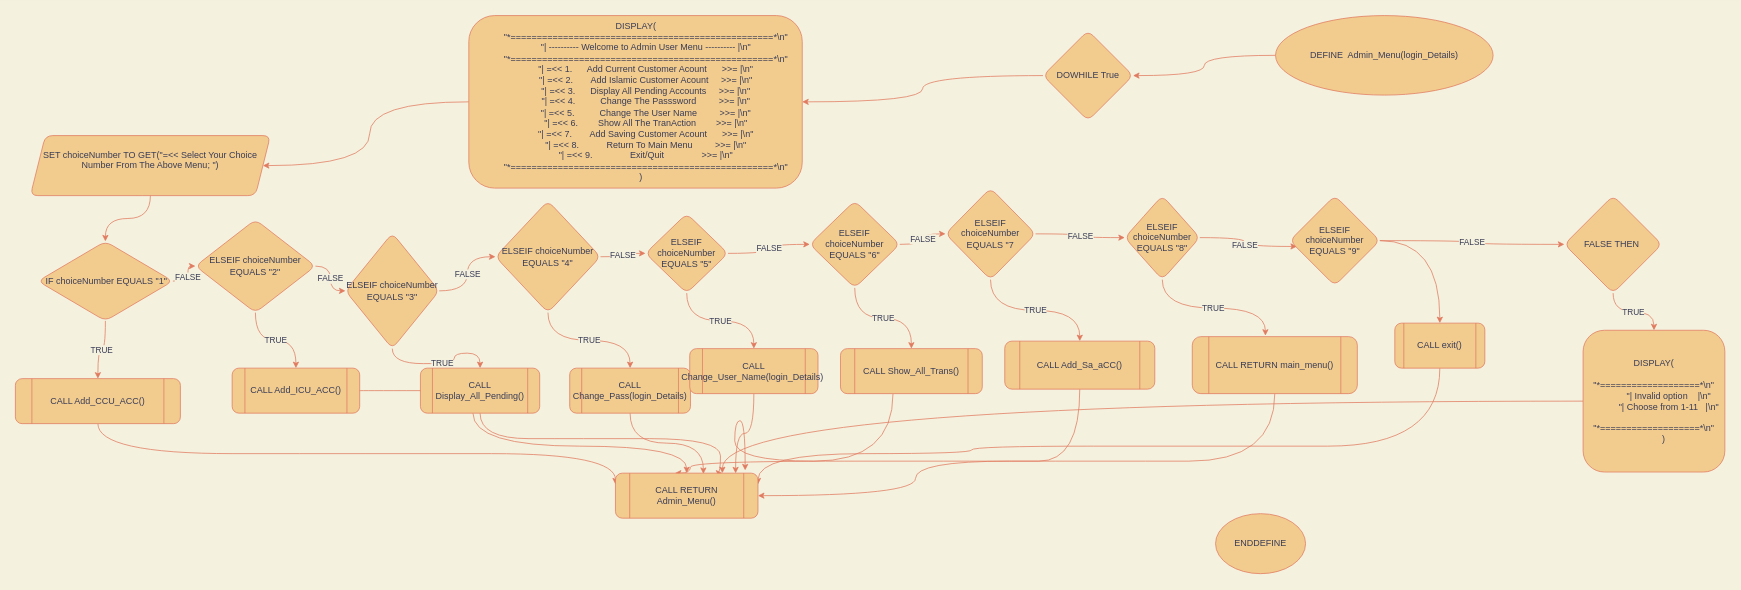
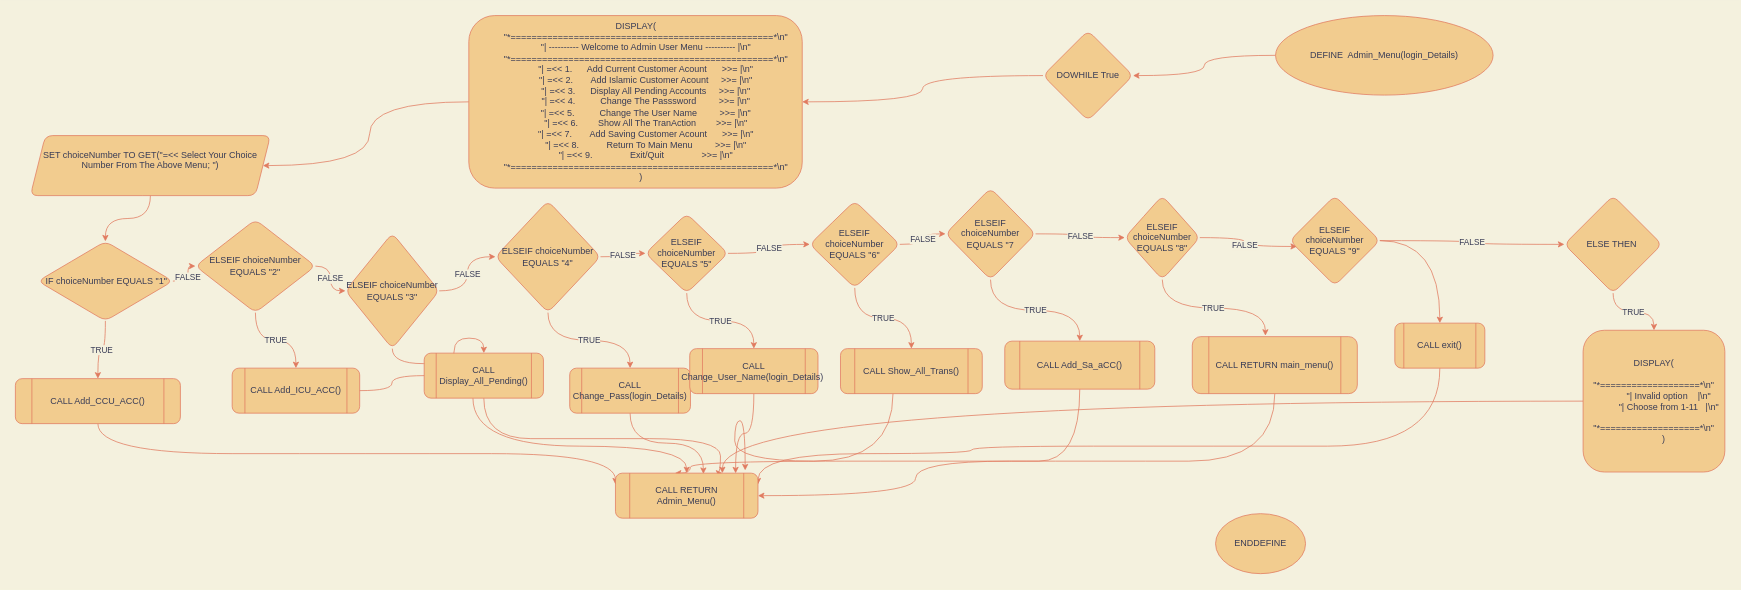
(1613, 244) -> (1613, 244)
(480, 390) -> (484, 375)
